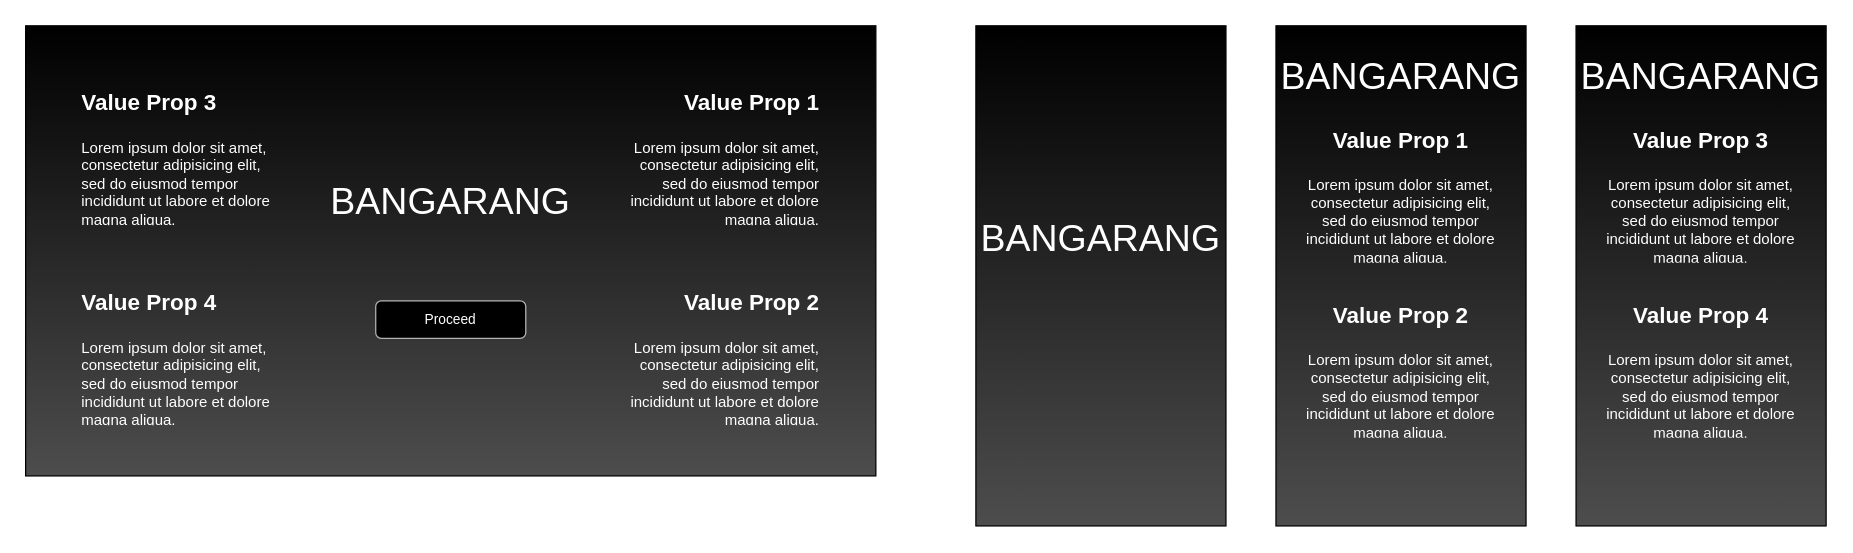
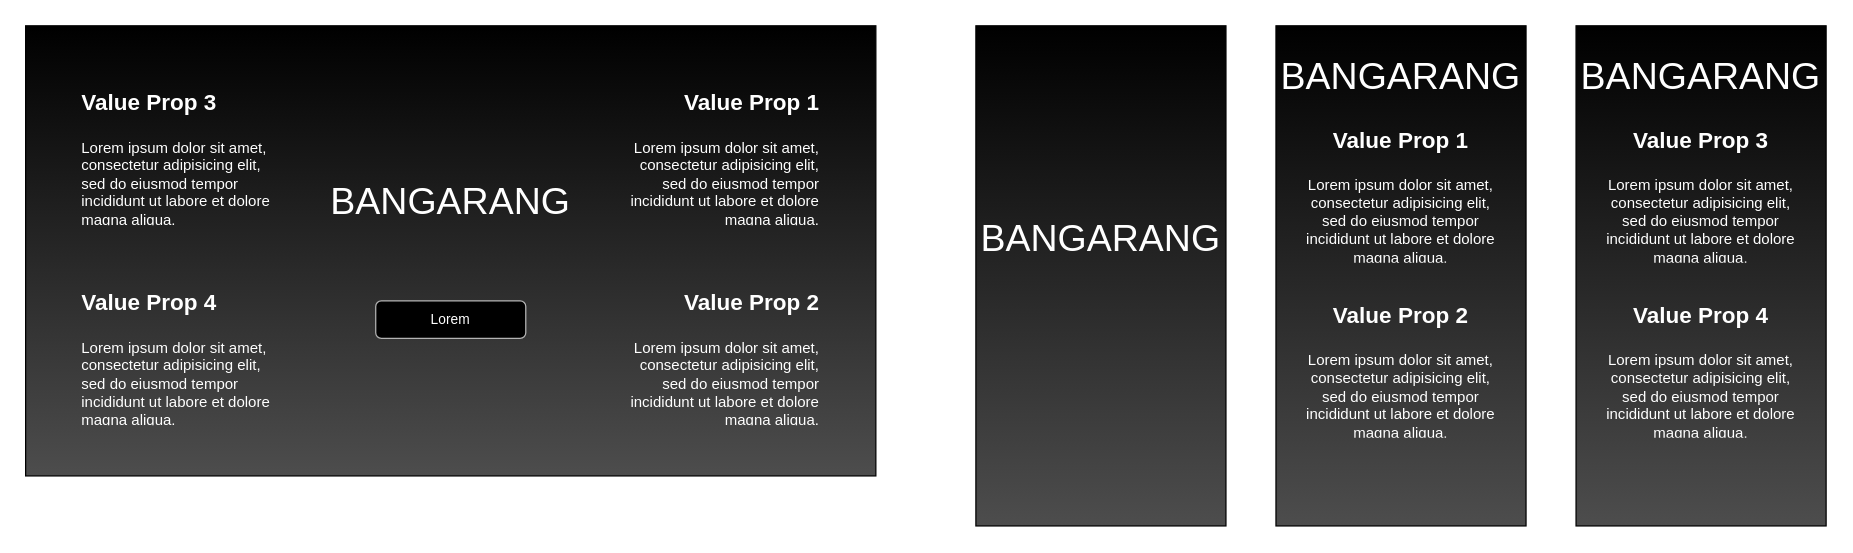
(451, 319) -> (451, 319)
